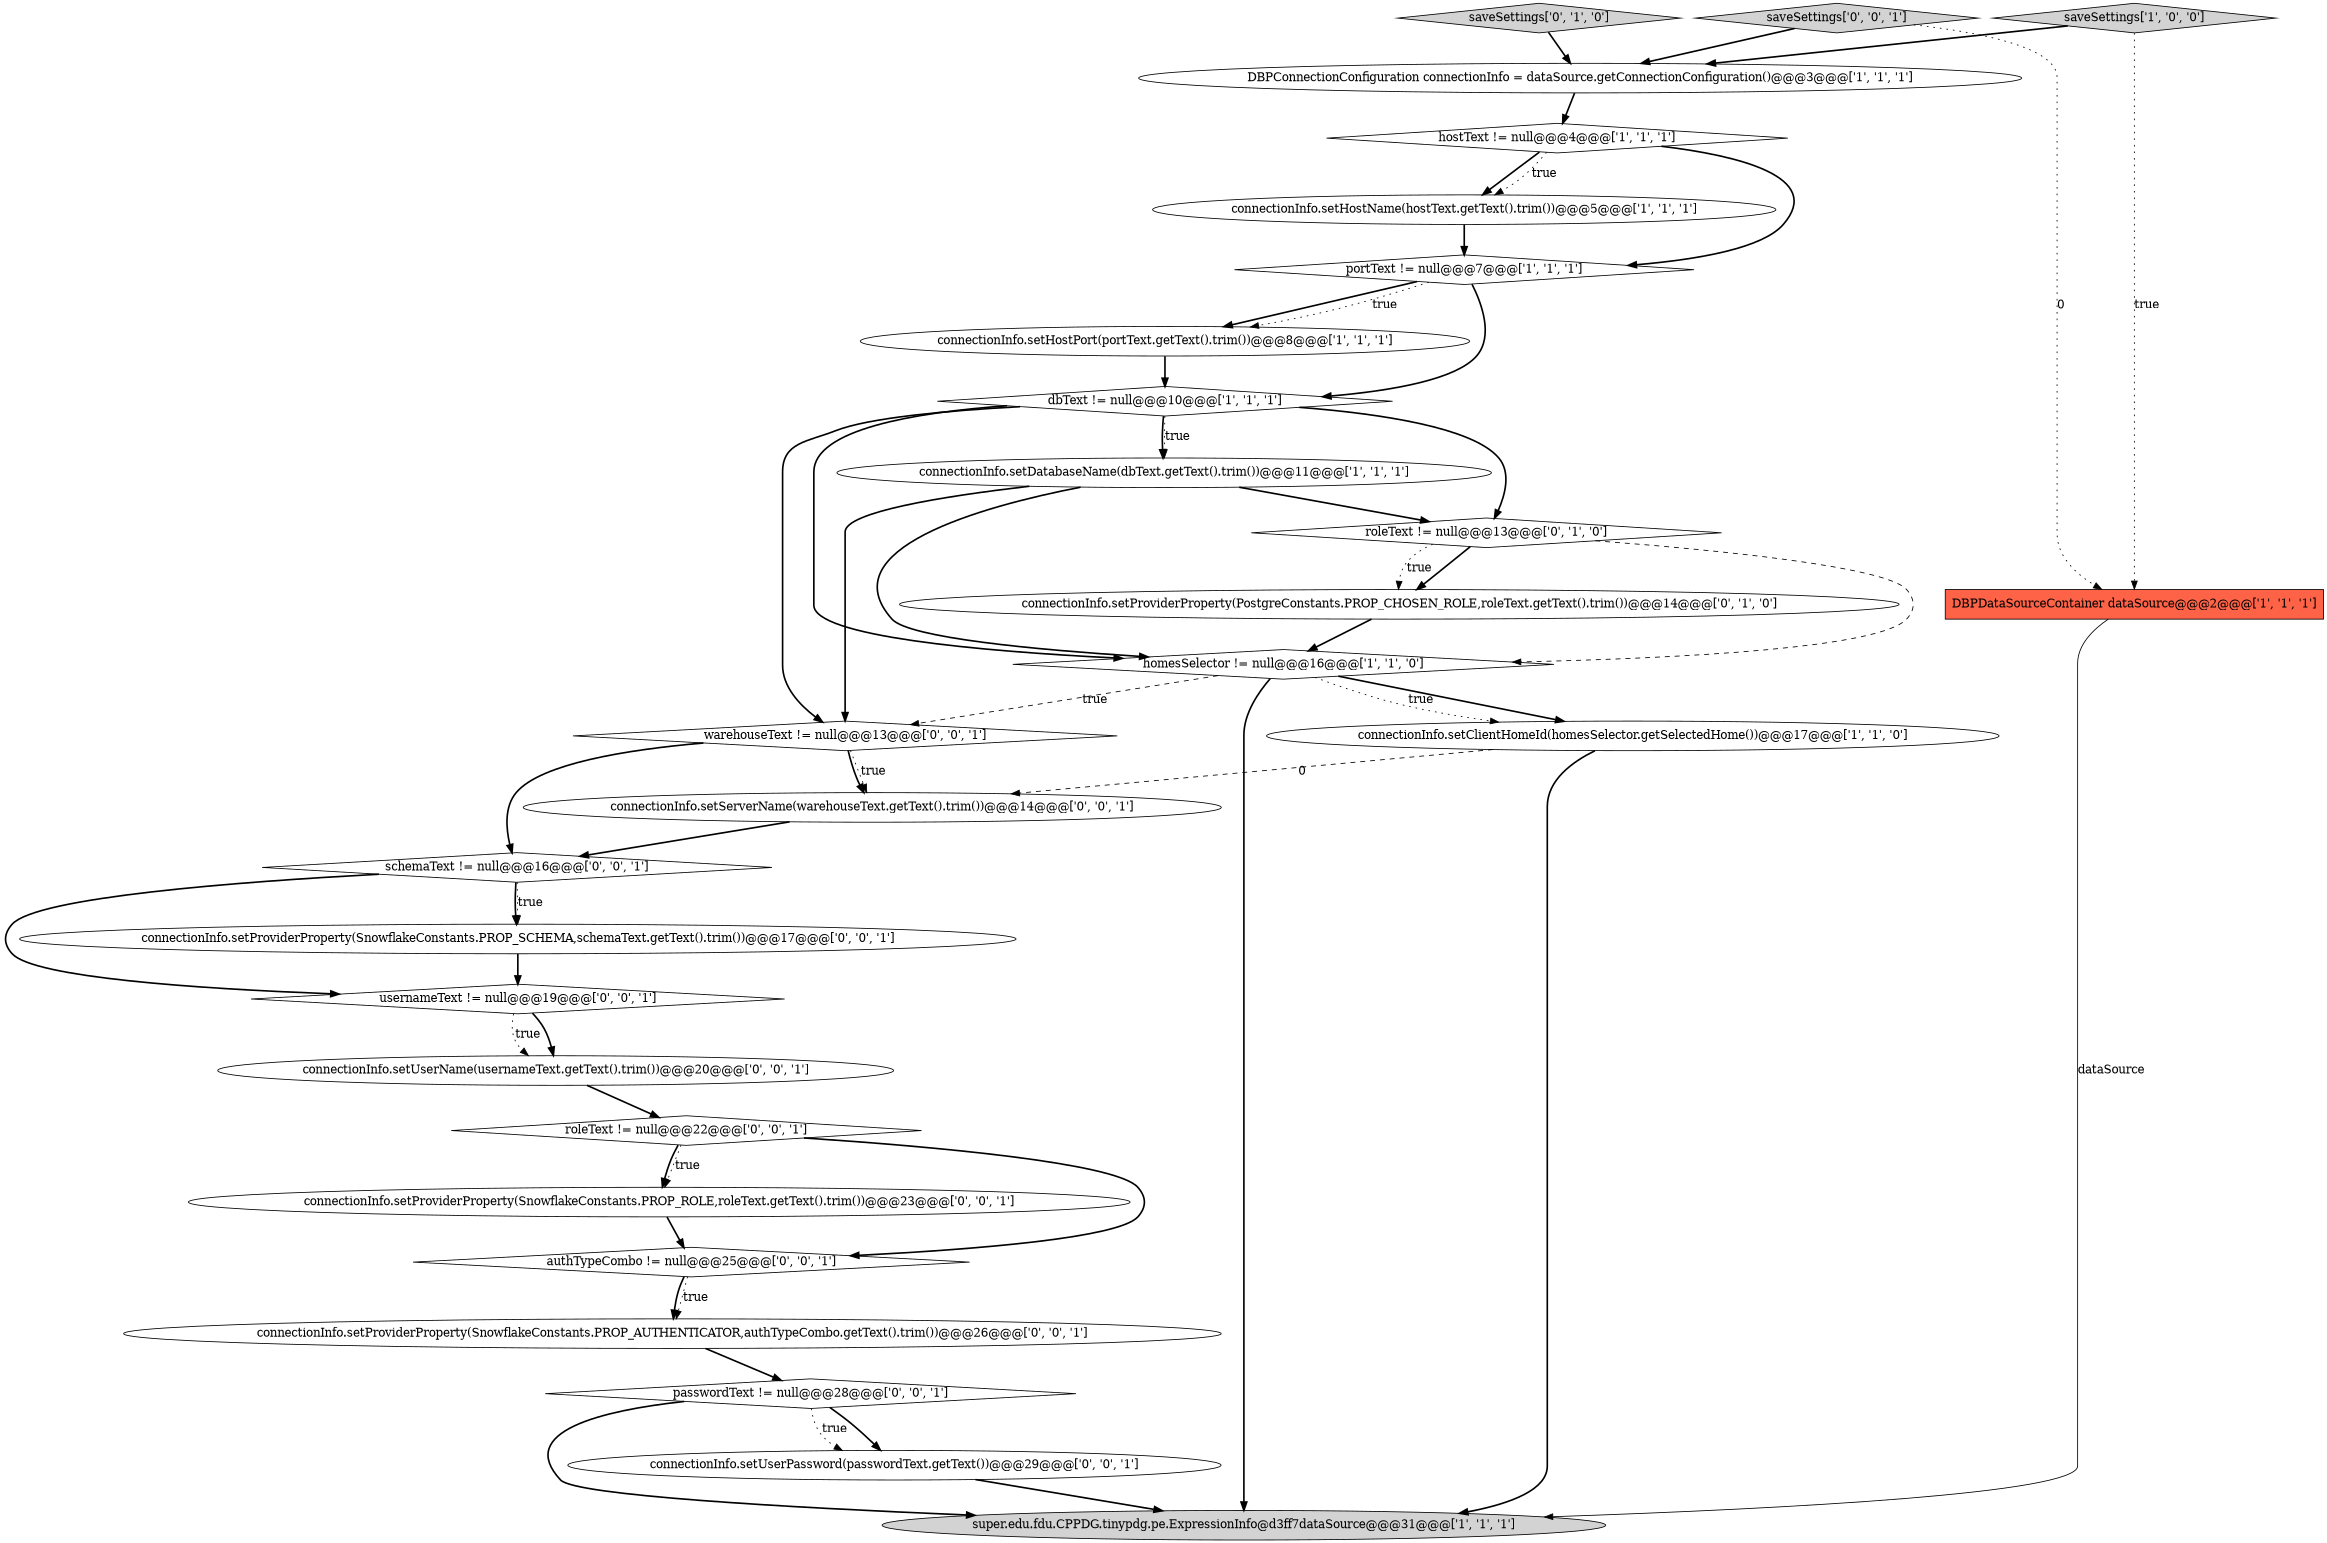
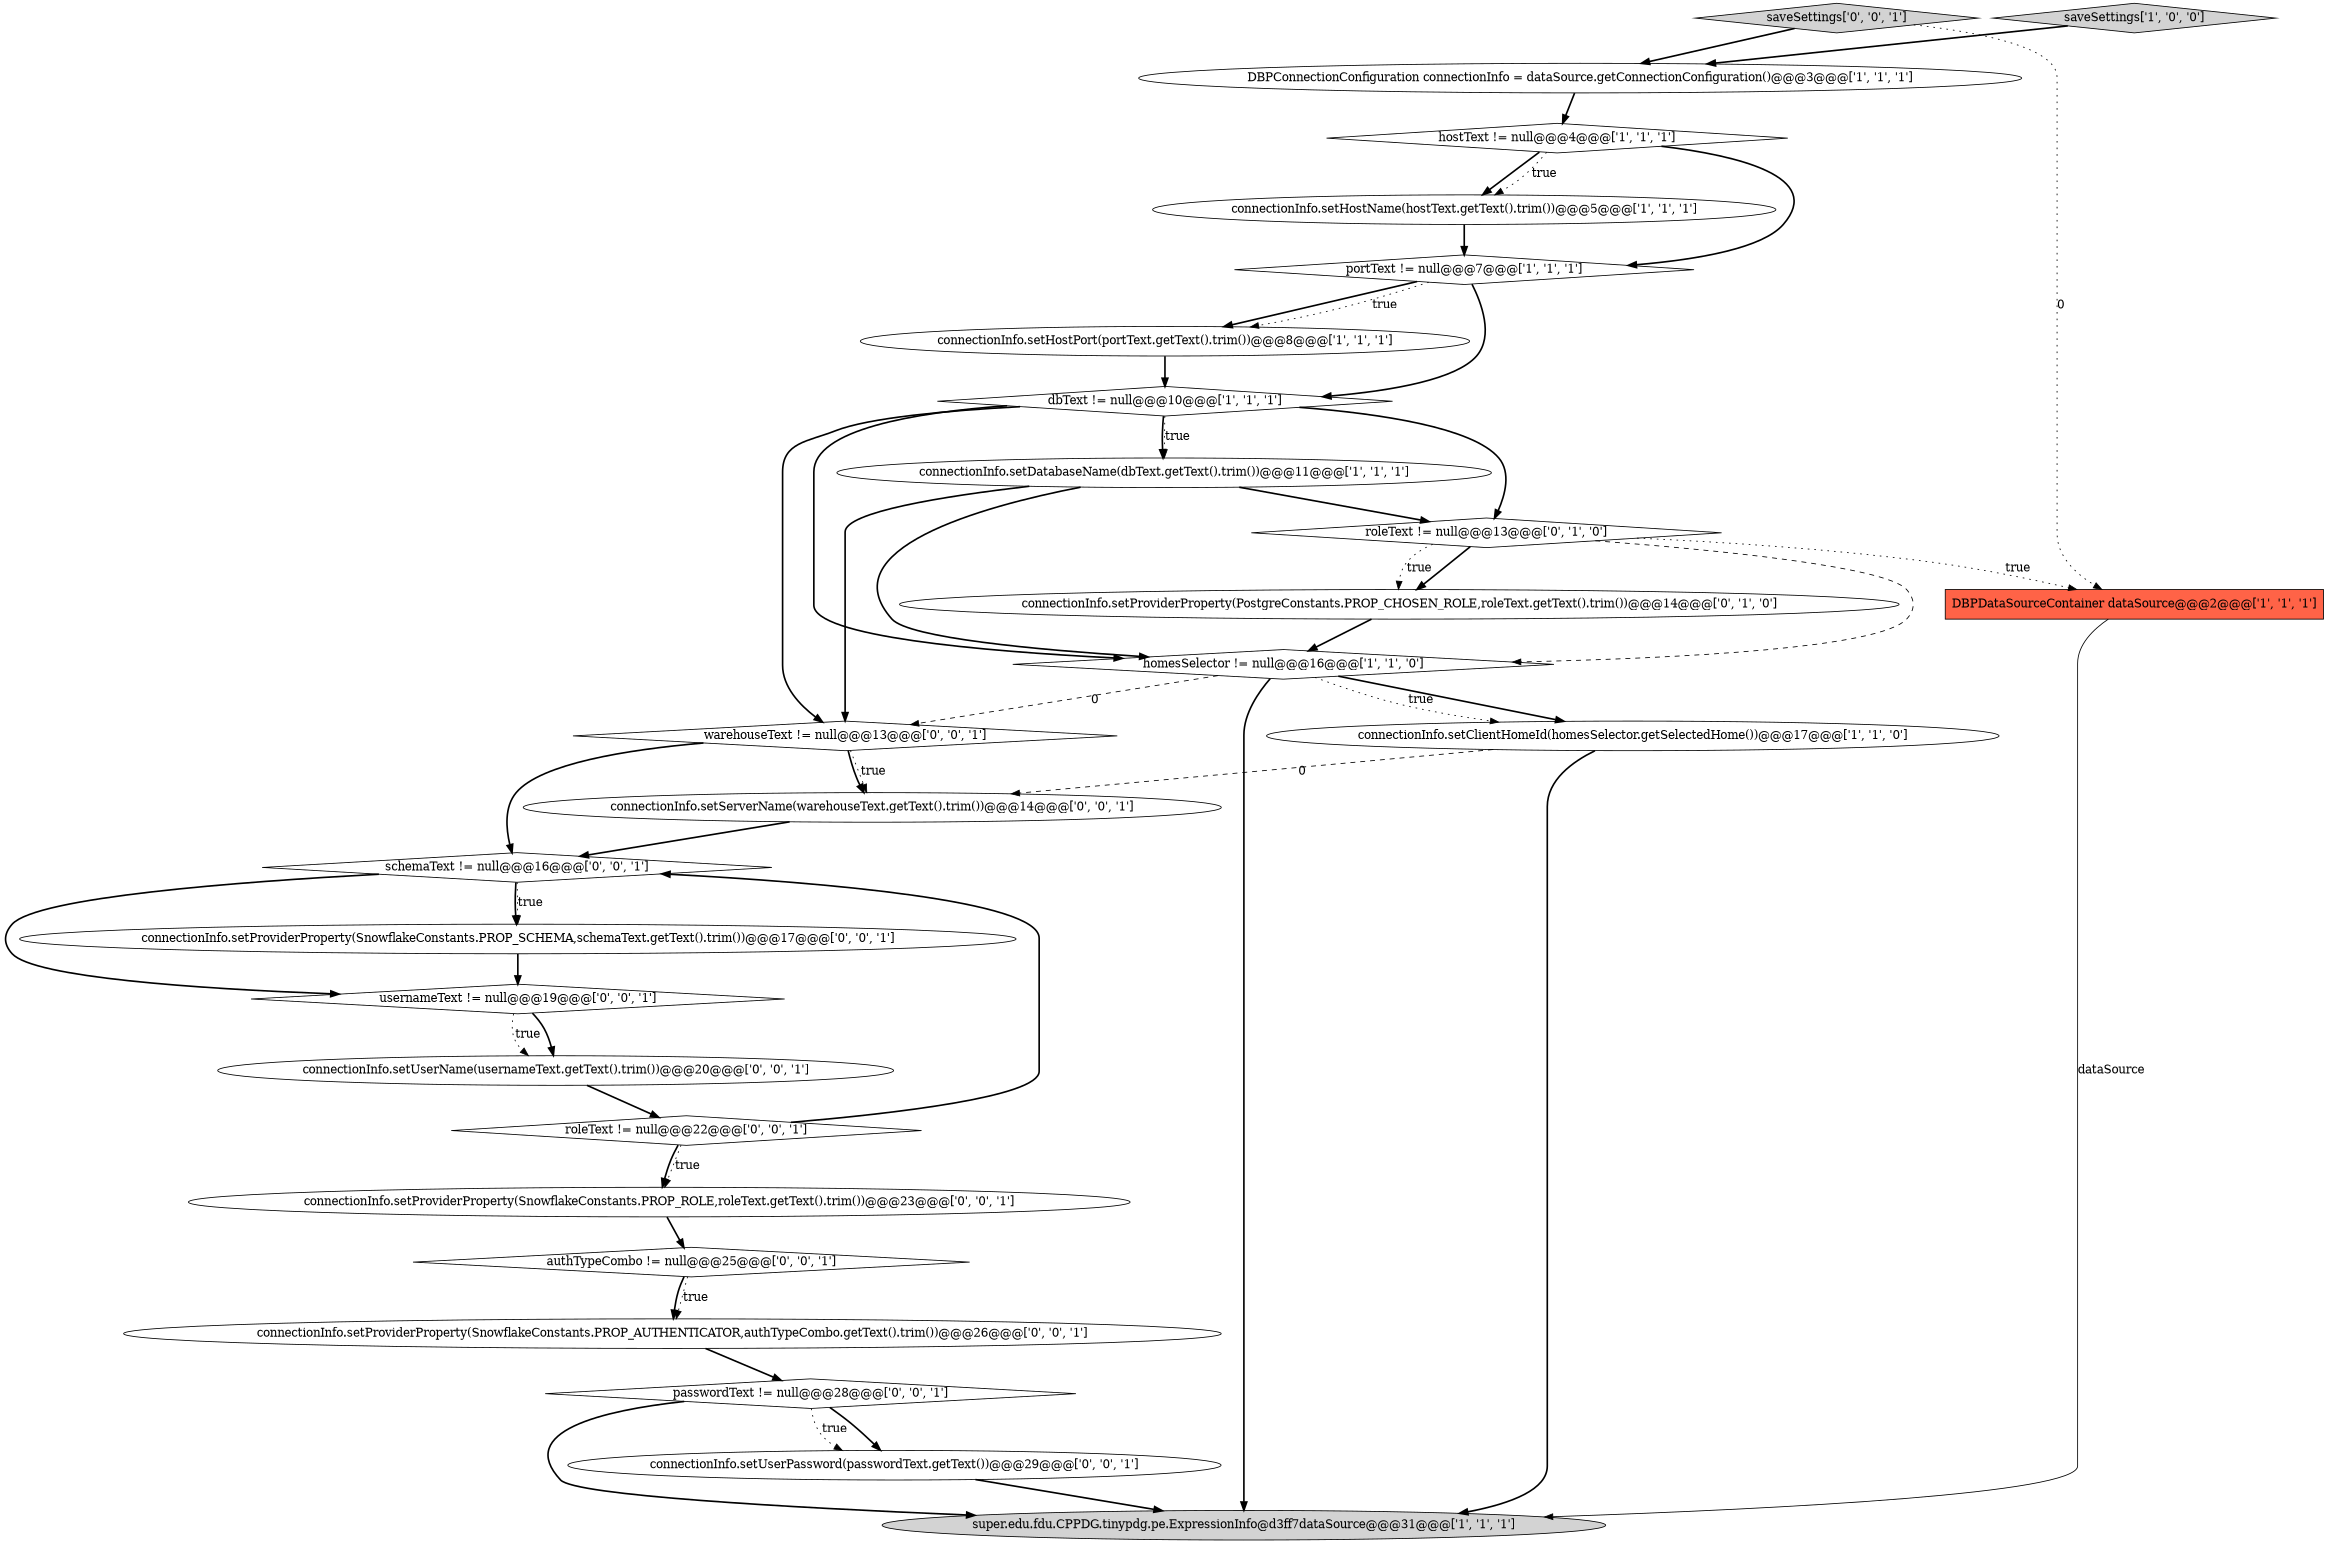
(1539, 18) -> none
(2134, 307) -> (1854, 553)
(1095, 700) -> (1095, 700)
(1128, 1182) -> (1039, 943)
